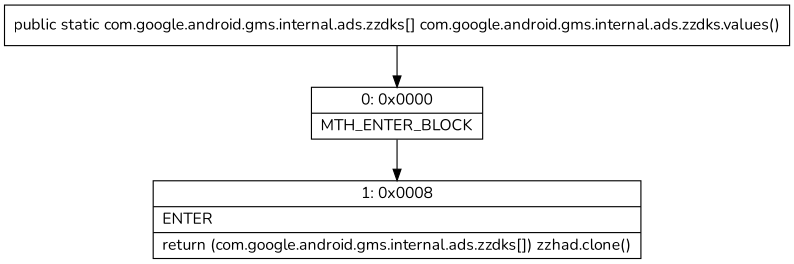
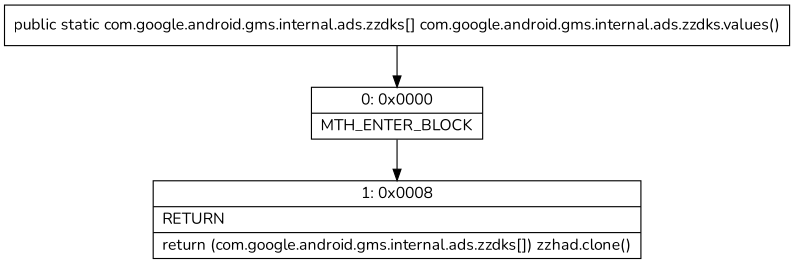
(188, 219) -> (194, 219)
